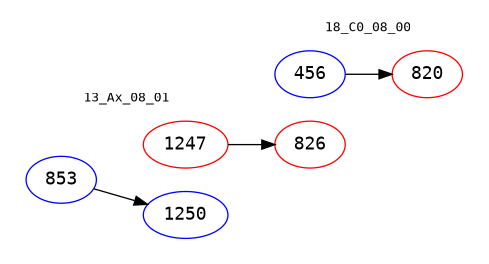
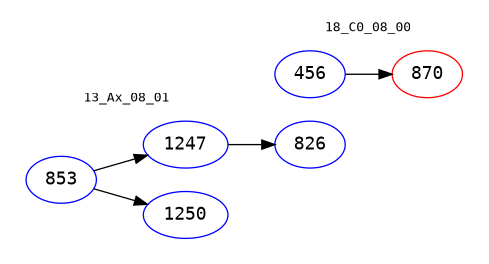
(427, 74) -> (427, 74)
(186, 145) -> (186, 145)
(310, 145) -> (310, 145)
none -> (114, 165)
